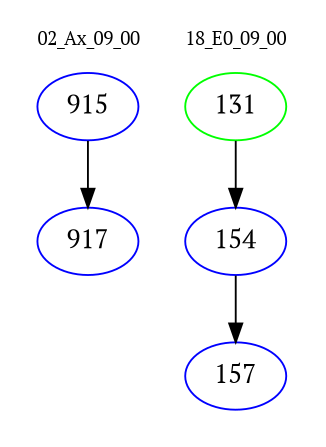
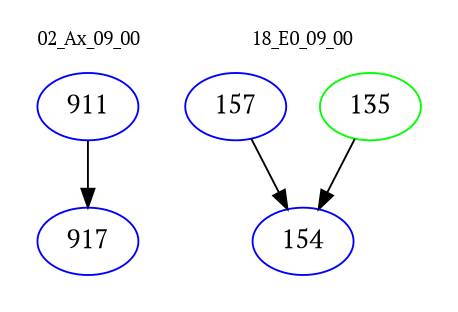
(88, 107) -> (88, 107)
(236, 107) -> (370, 107)
(236, 300) -> (265, 166)
